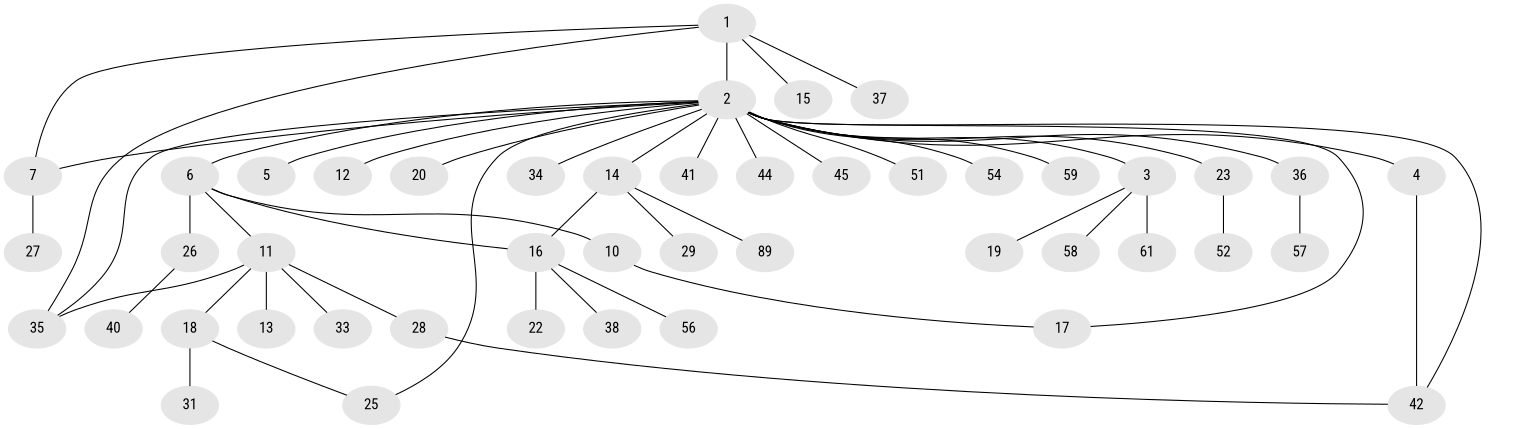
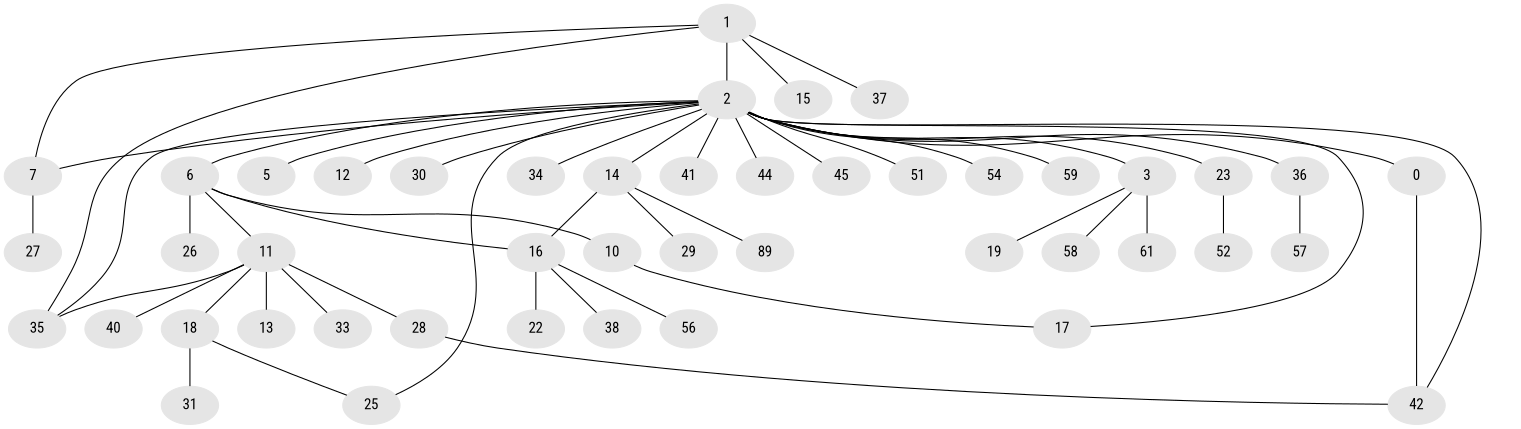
(419, 176) -> (419, 176)
(1417, 176) -> (1417, 176)
(161, 282) -> (190, 291)
